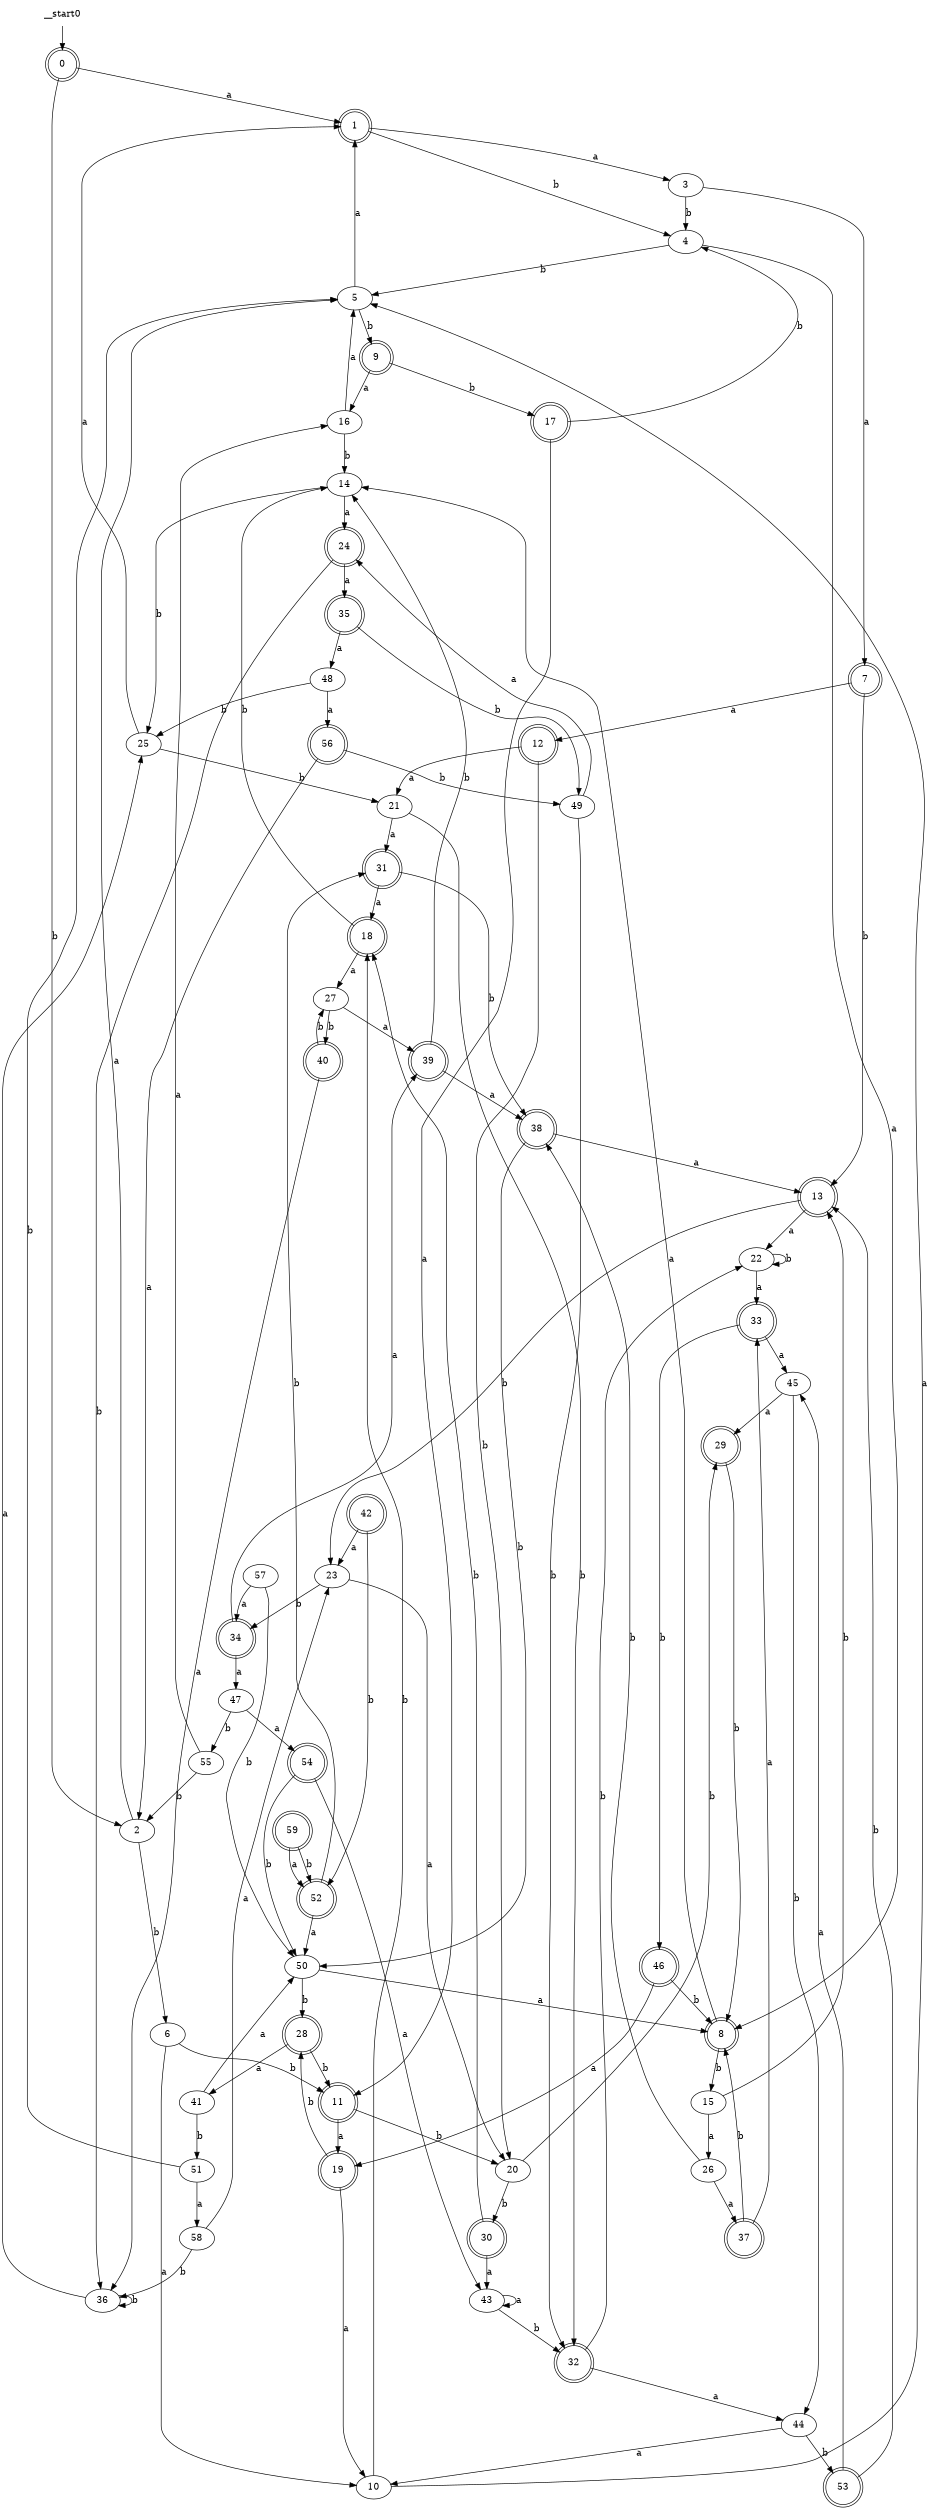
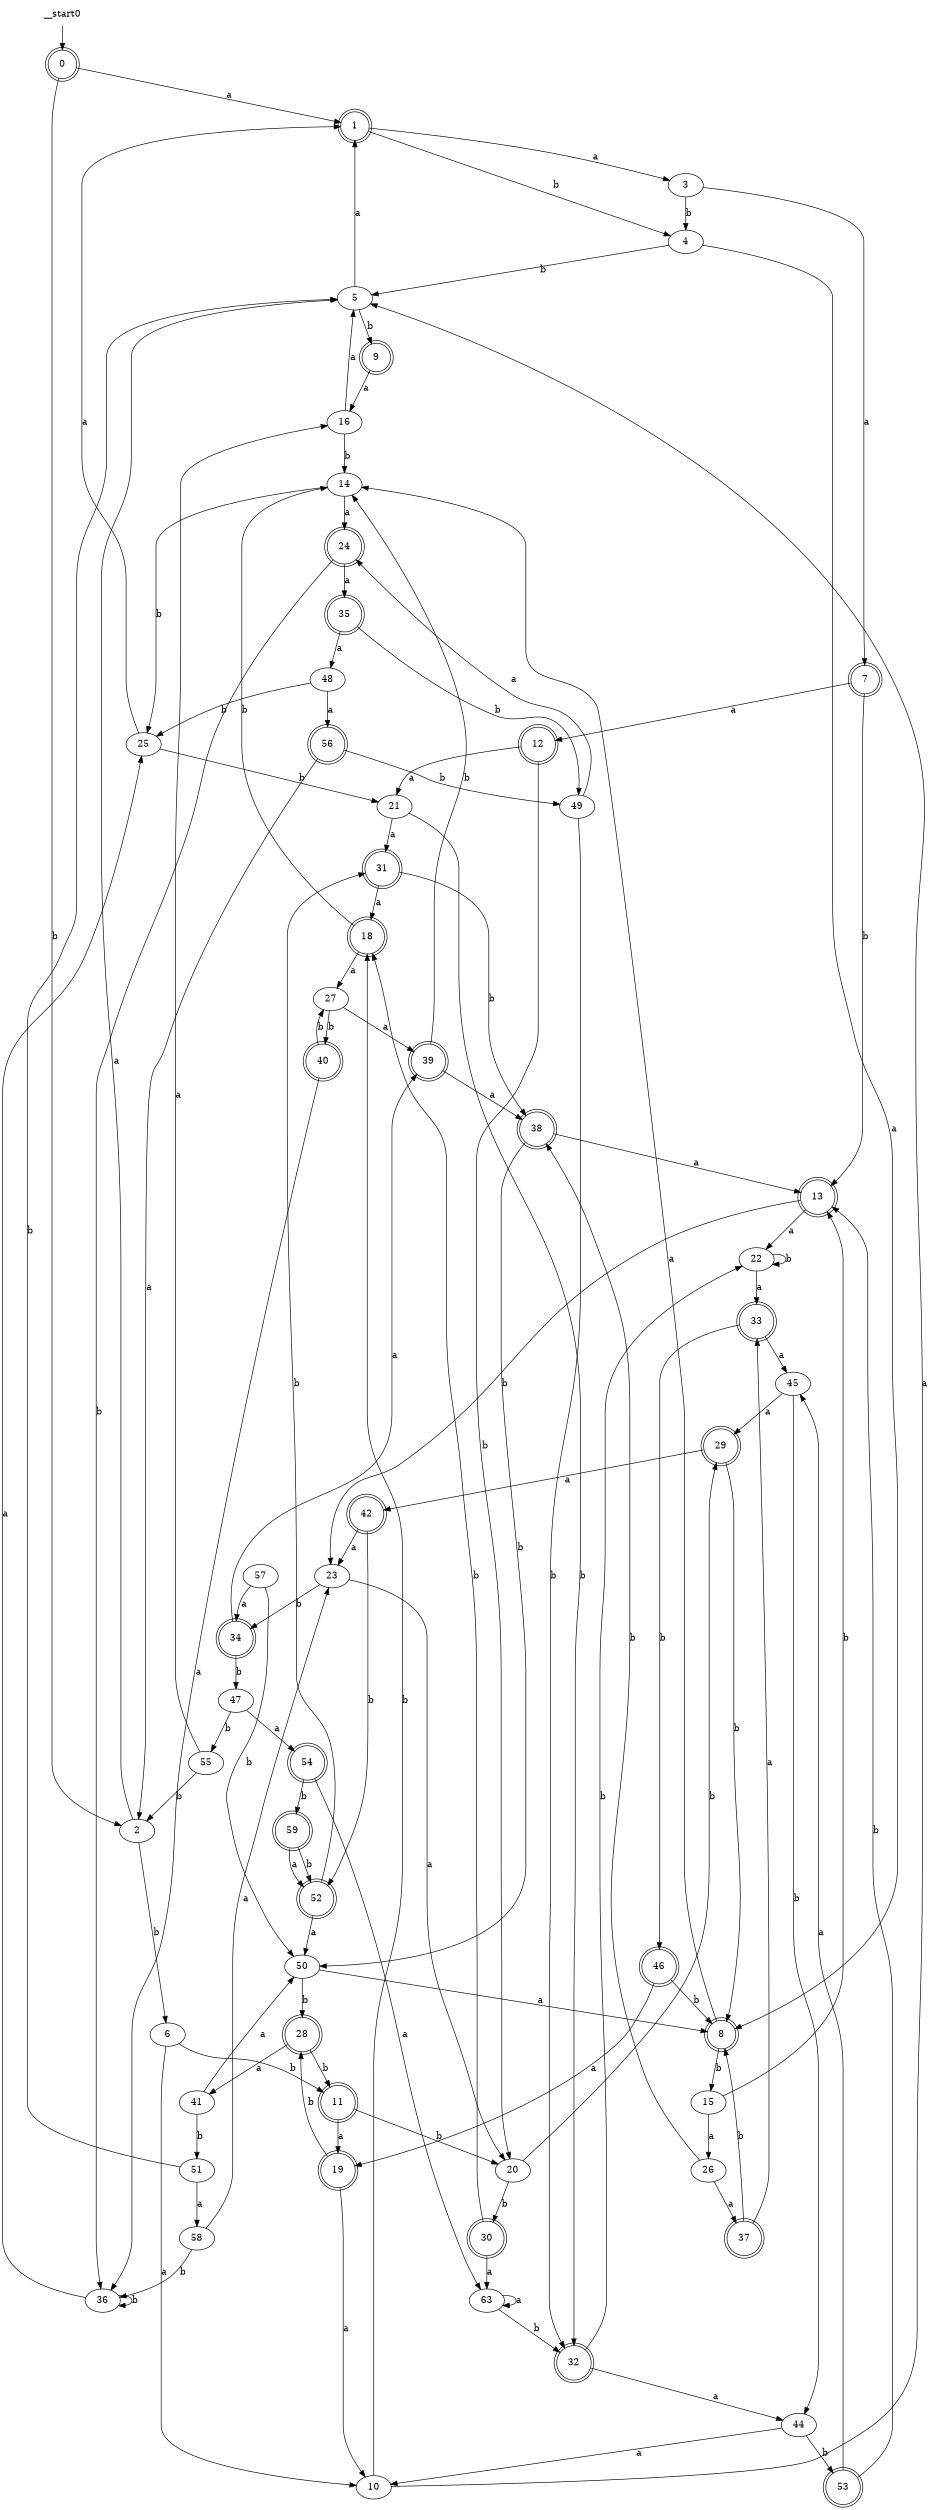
(551, 422) -> none
none -> (547, 1479)
(239, 1672) -> (239, 1672)
(265, 1861) -> (301, 1794)
(487, 2301) -> (487, 2301)
